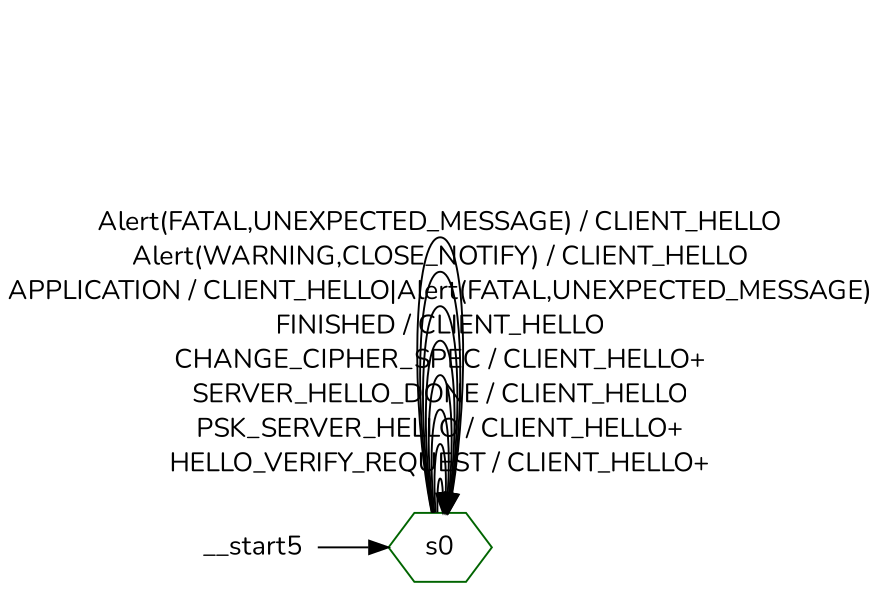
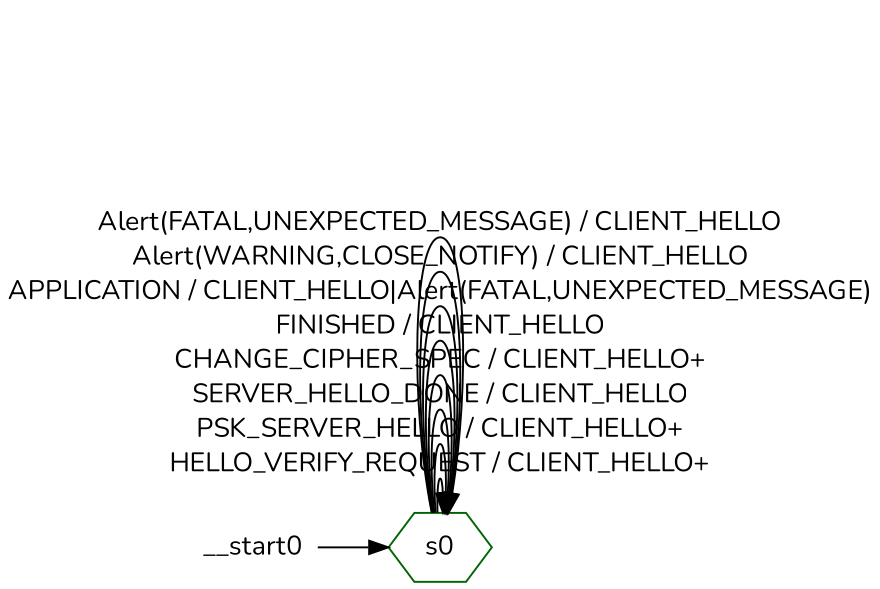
(253, 547) -> (253, 547)
